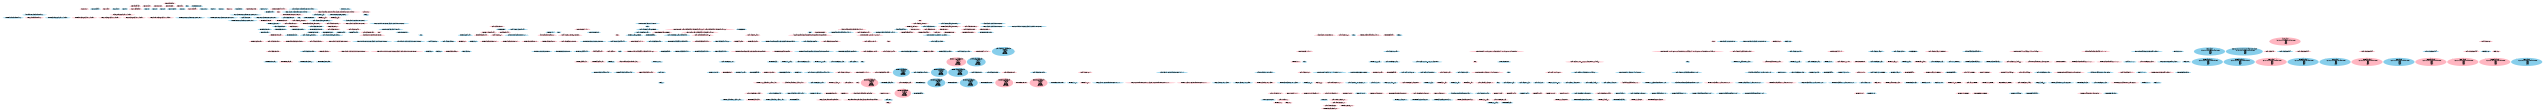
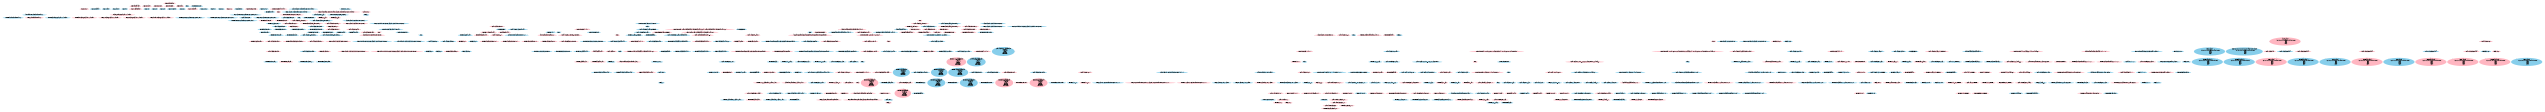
(106, 9) -> (106, 9)
(276, 35) -> (276, 35)
(889, 51) -> (889, 51)
